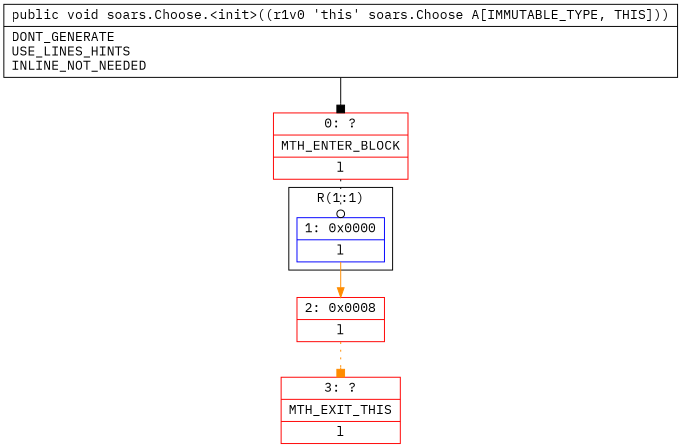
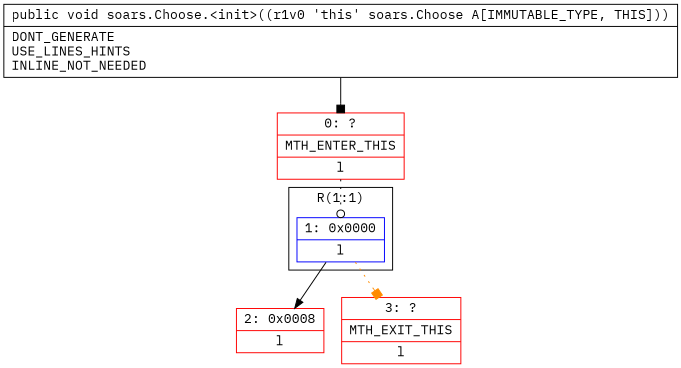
(341, 146) -> (341, 146)
(341, 276) -> (313, 281)
(341, 355) -> (365, 276)
